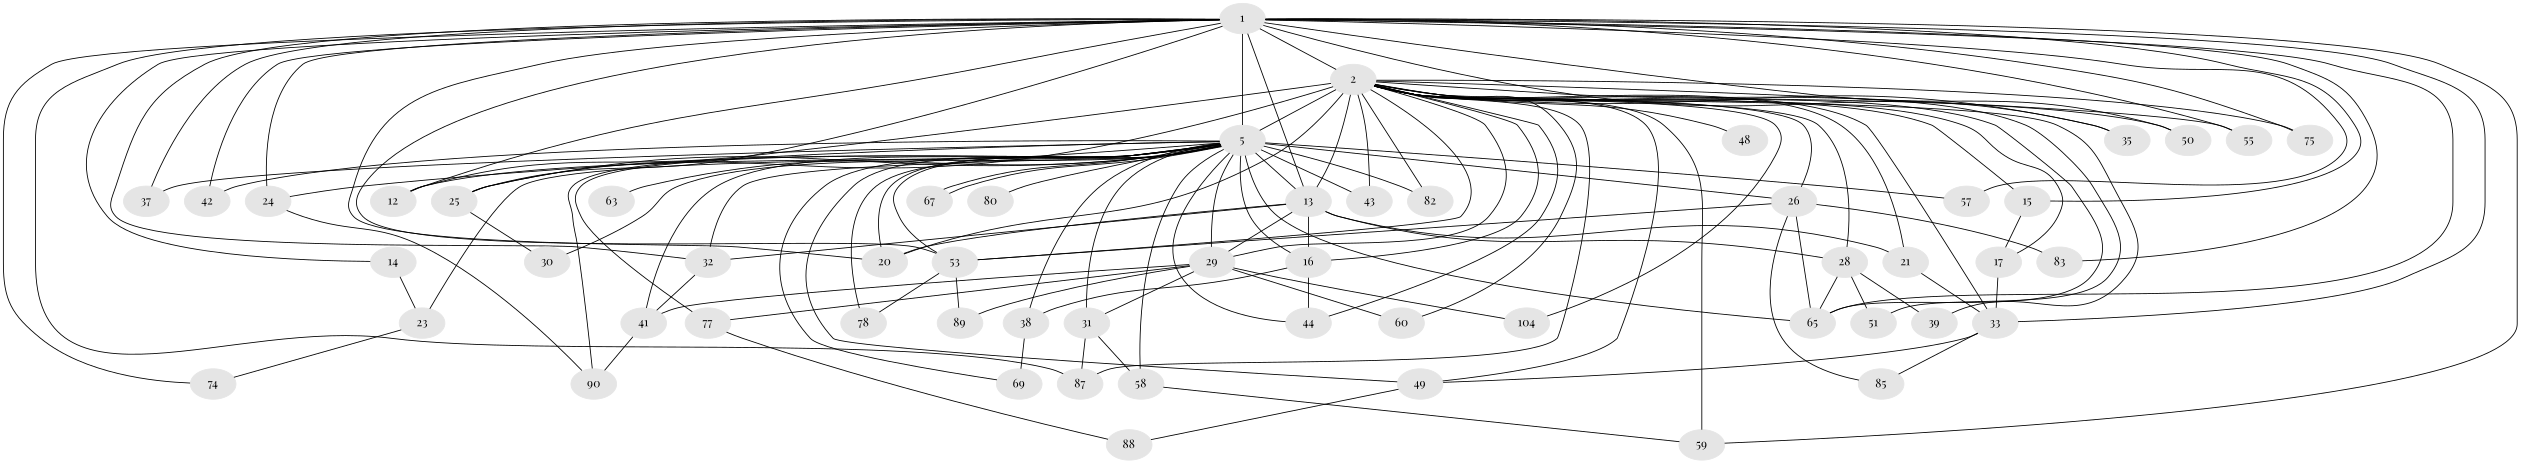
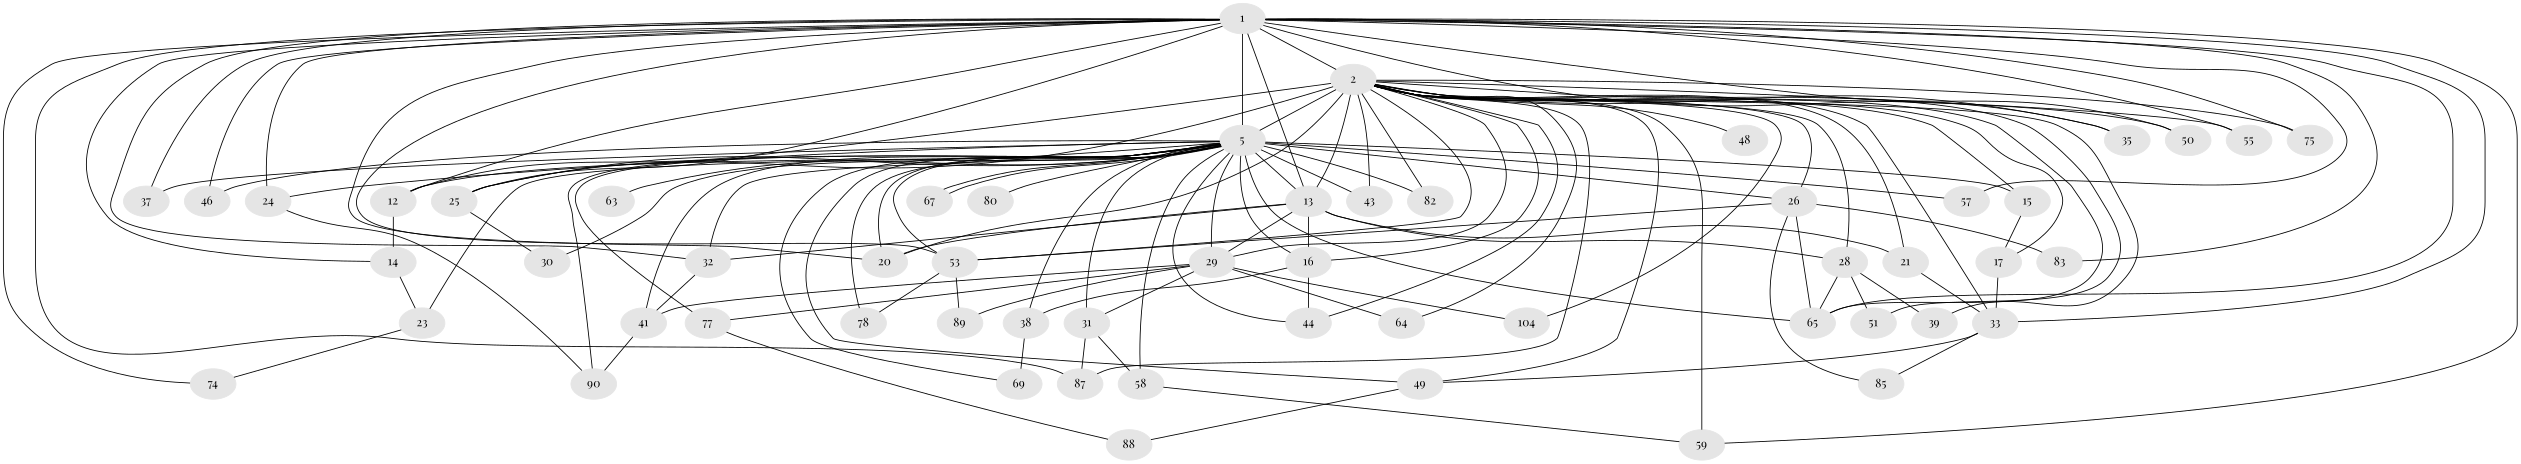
(2174, 55) -> (1639, 158)
(207, 201) -> (207, 201)
none -> (393, 232)
(1402, 323) -> (1402, 323)
